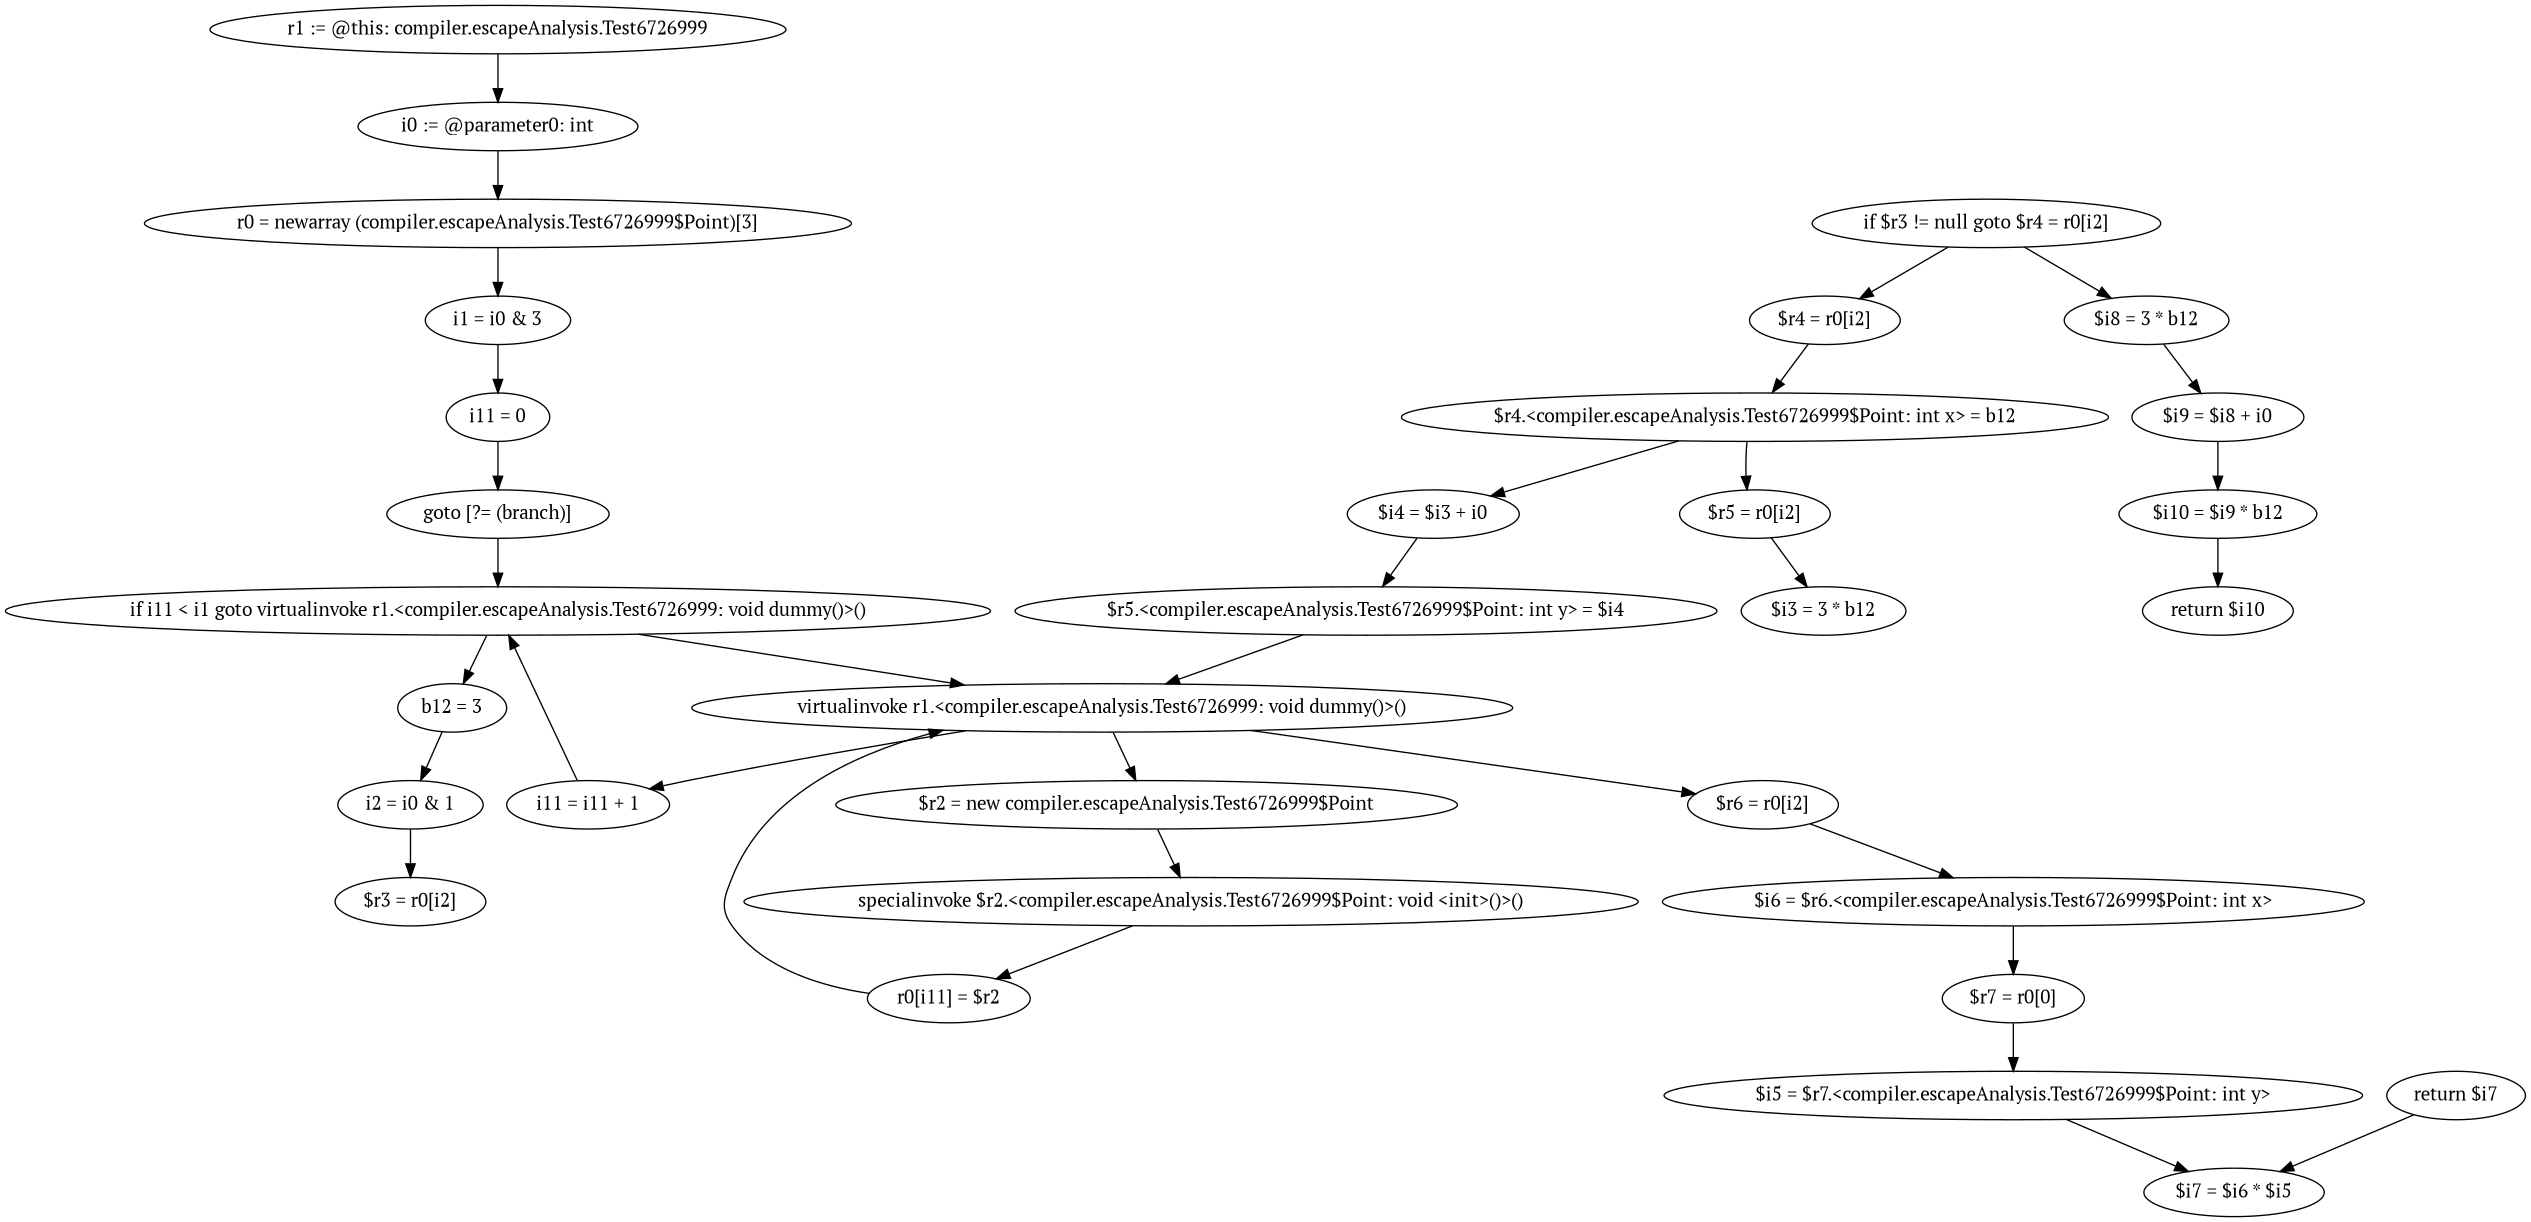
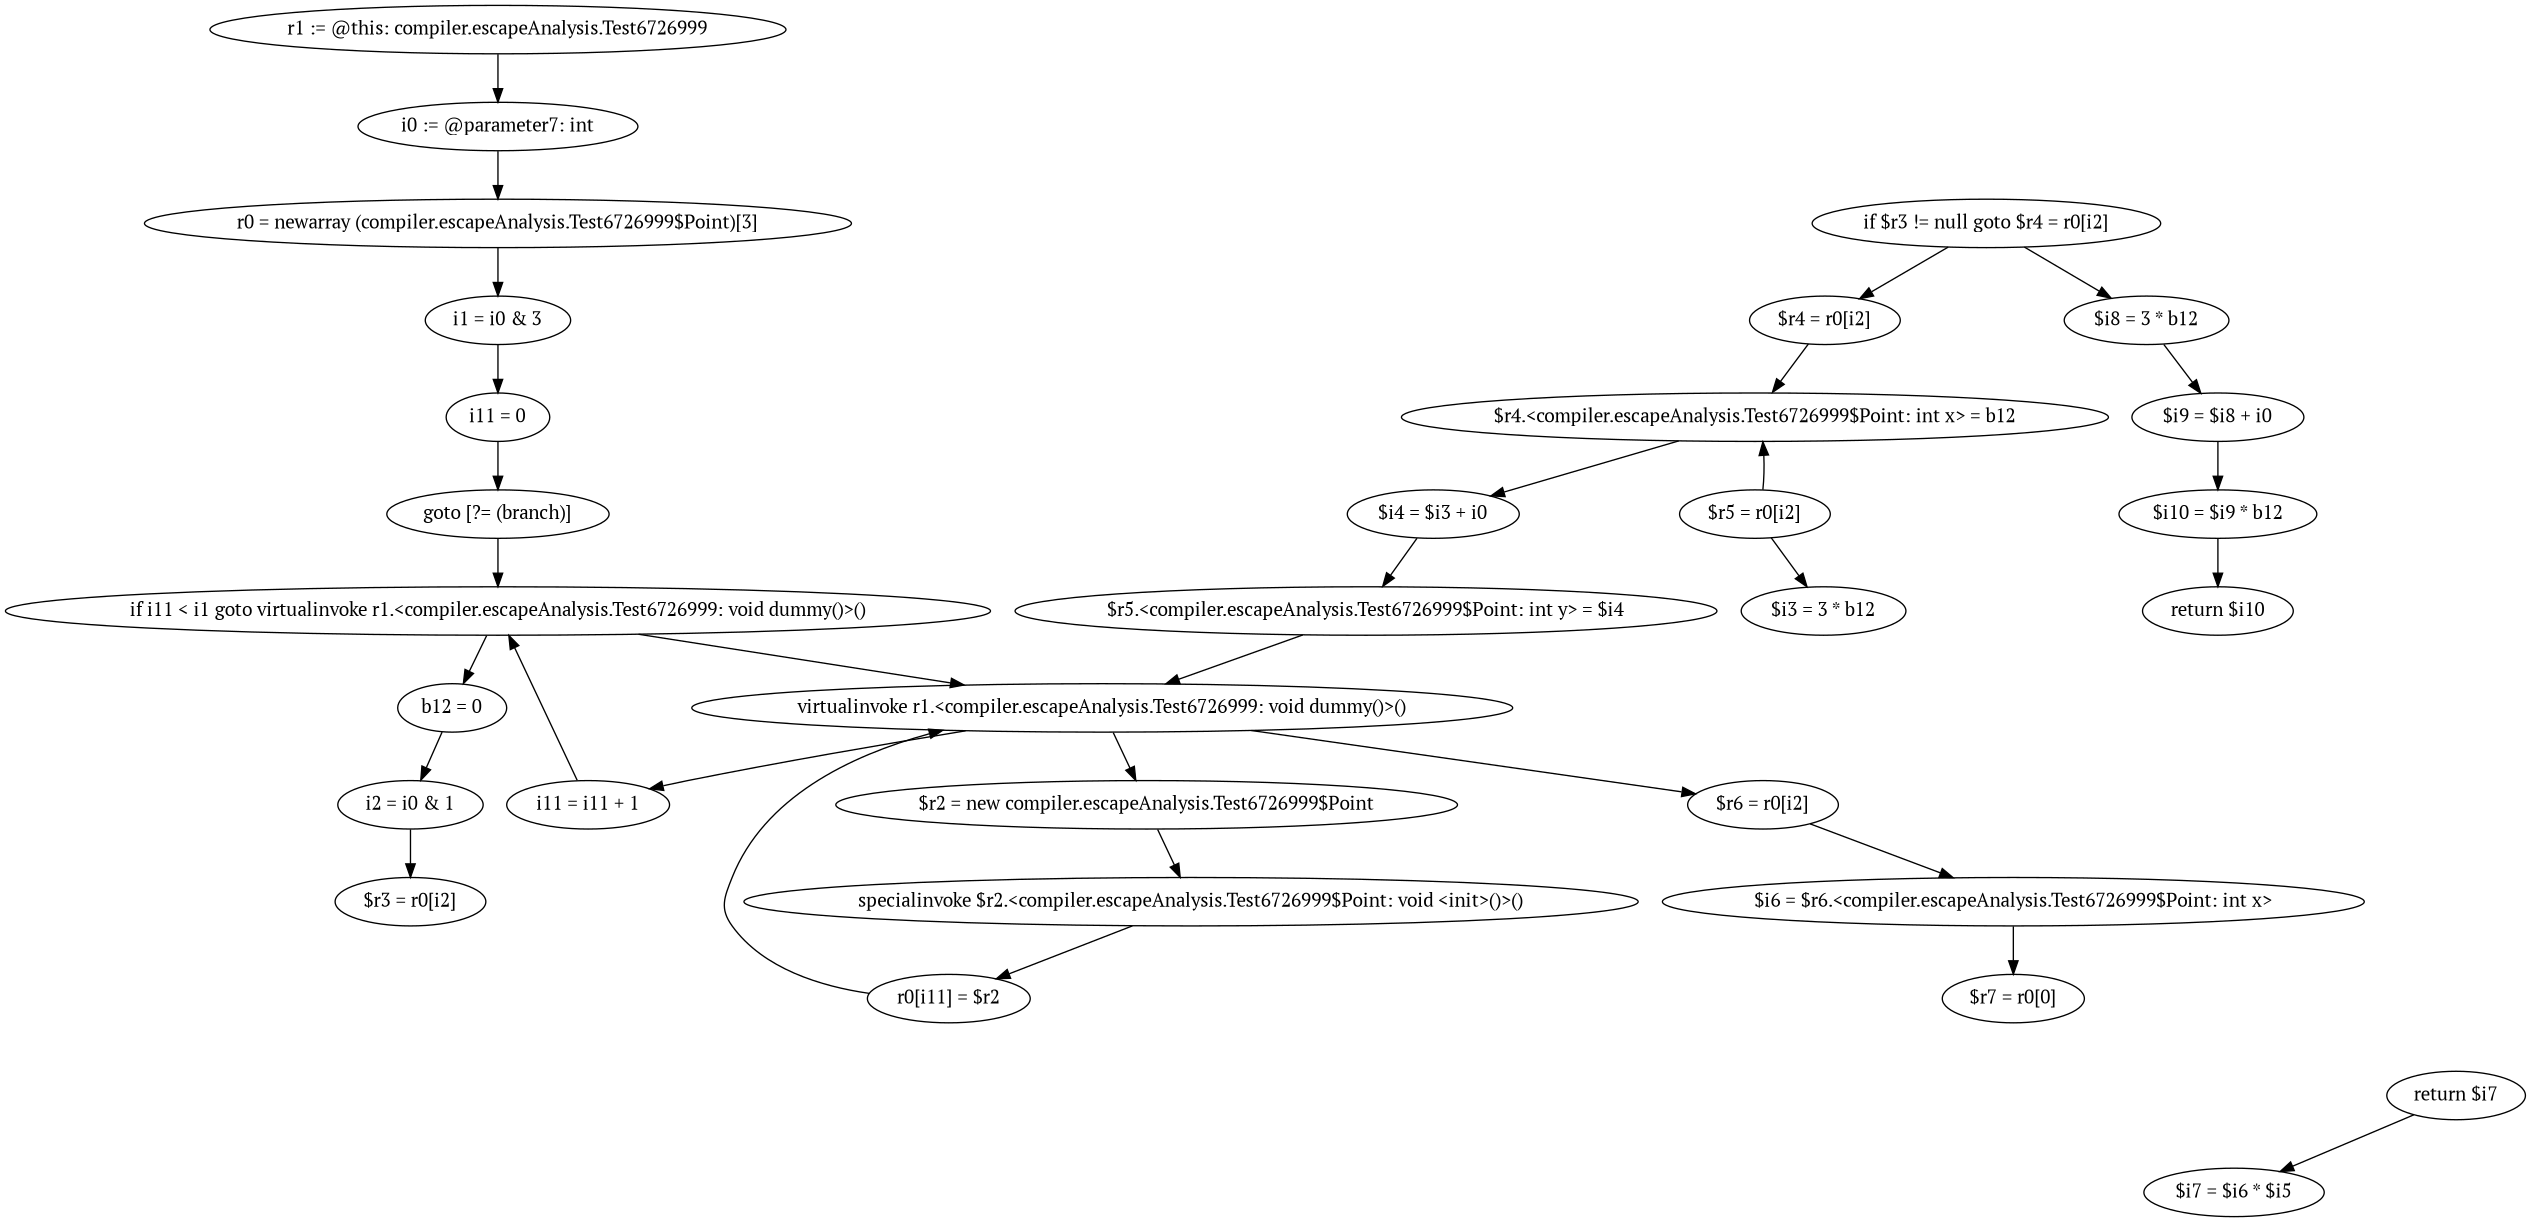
(498, 127) -> (498, 127)
(1746, 459) -> (1764, 473)
(452, 708) -> (452, 708)
(2013, 1096) -> none
